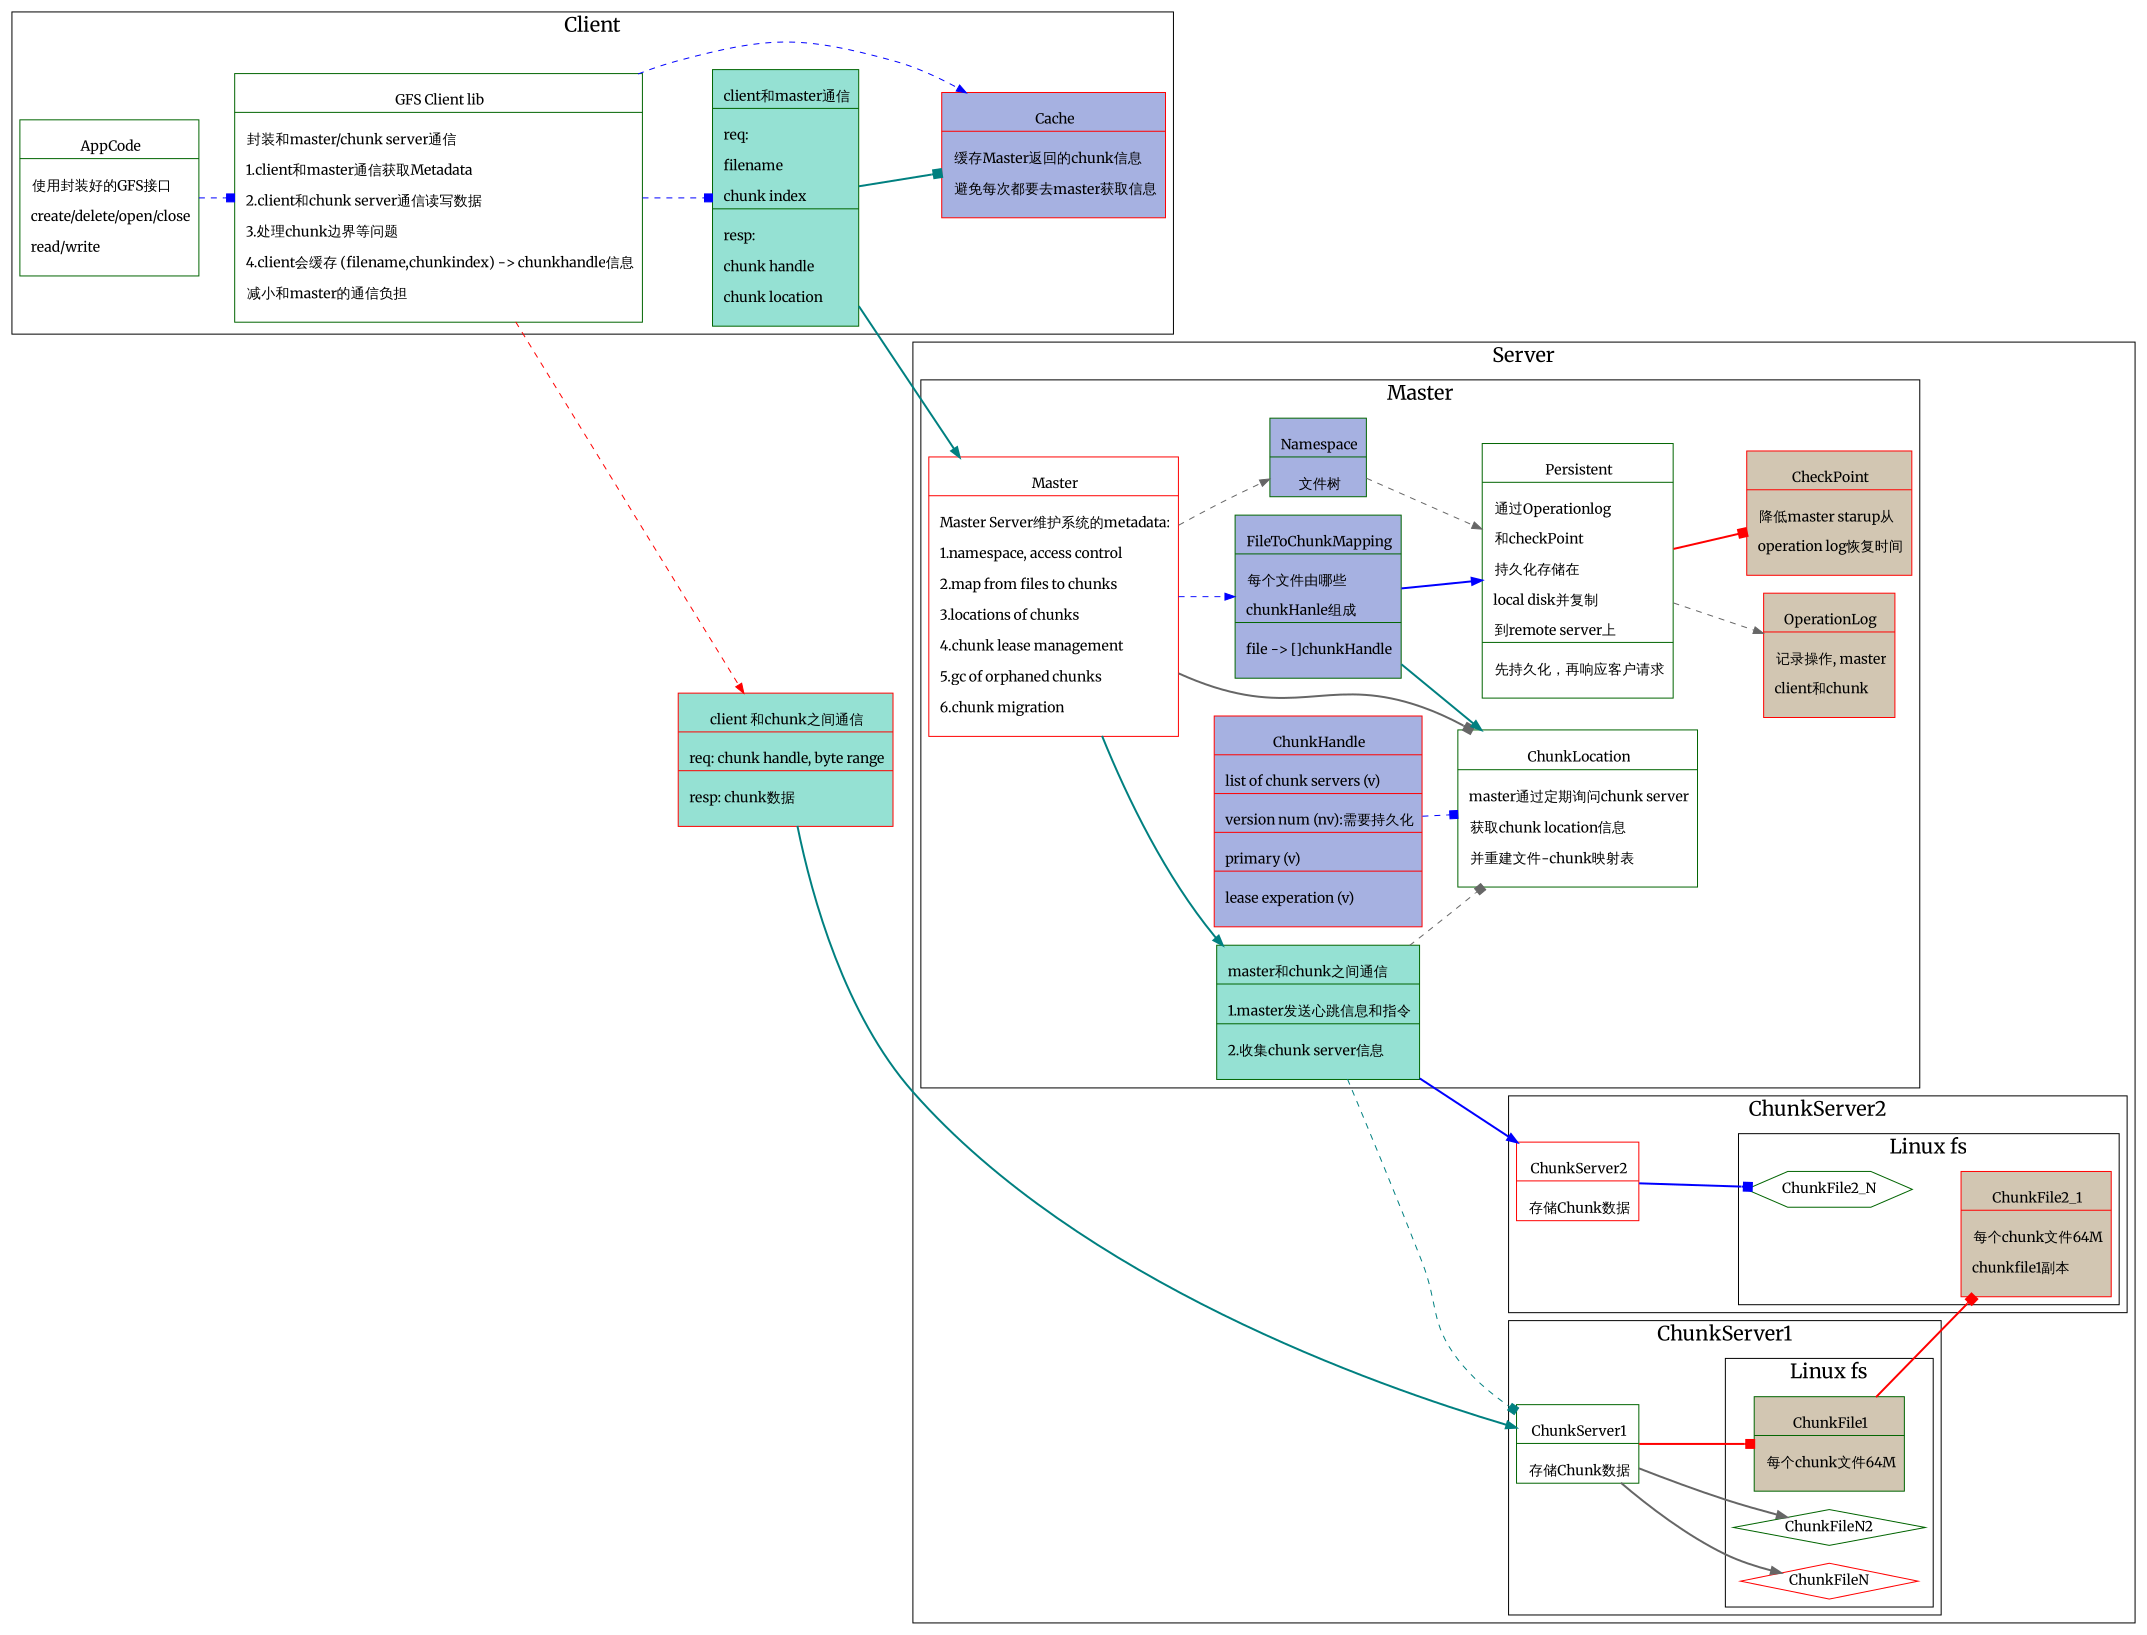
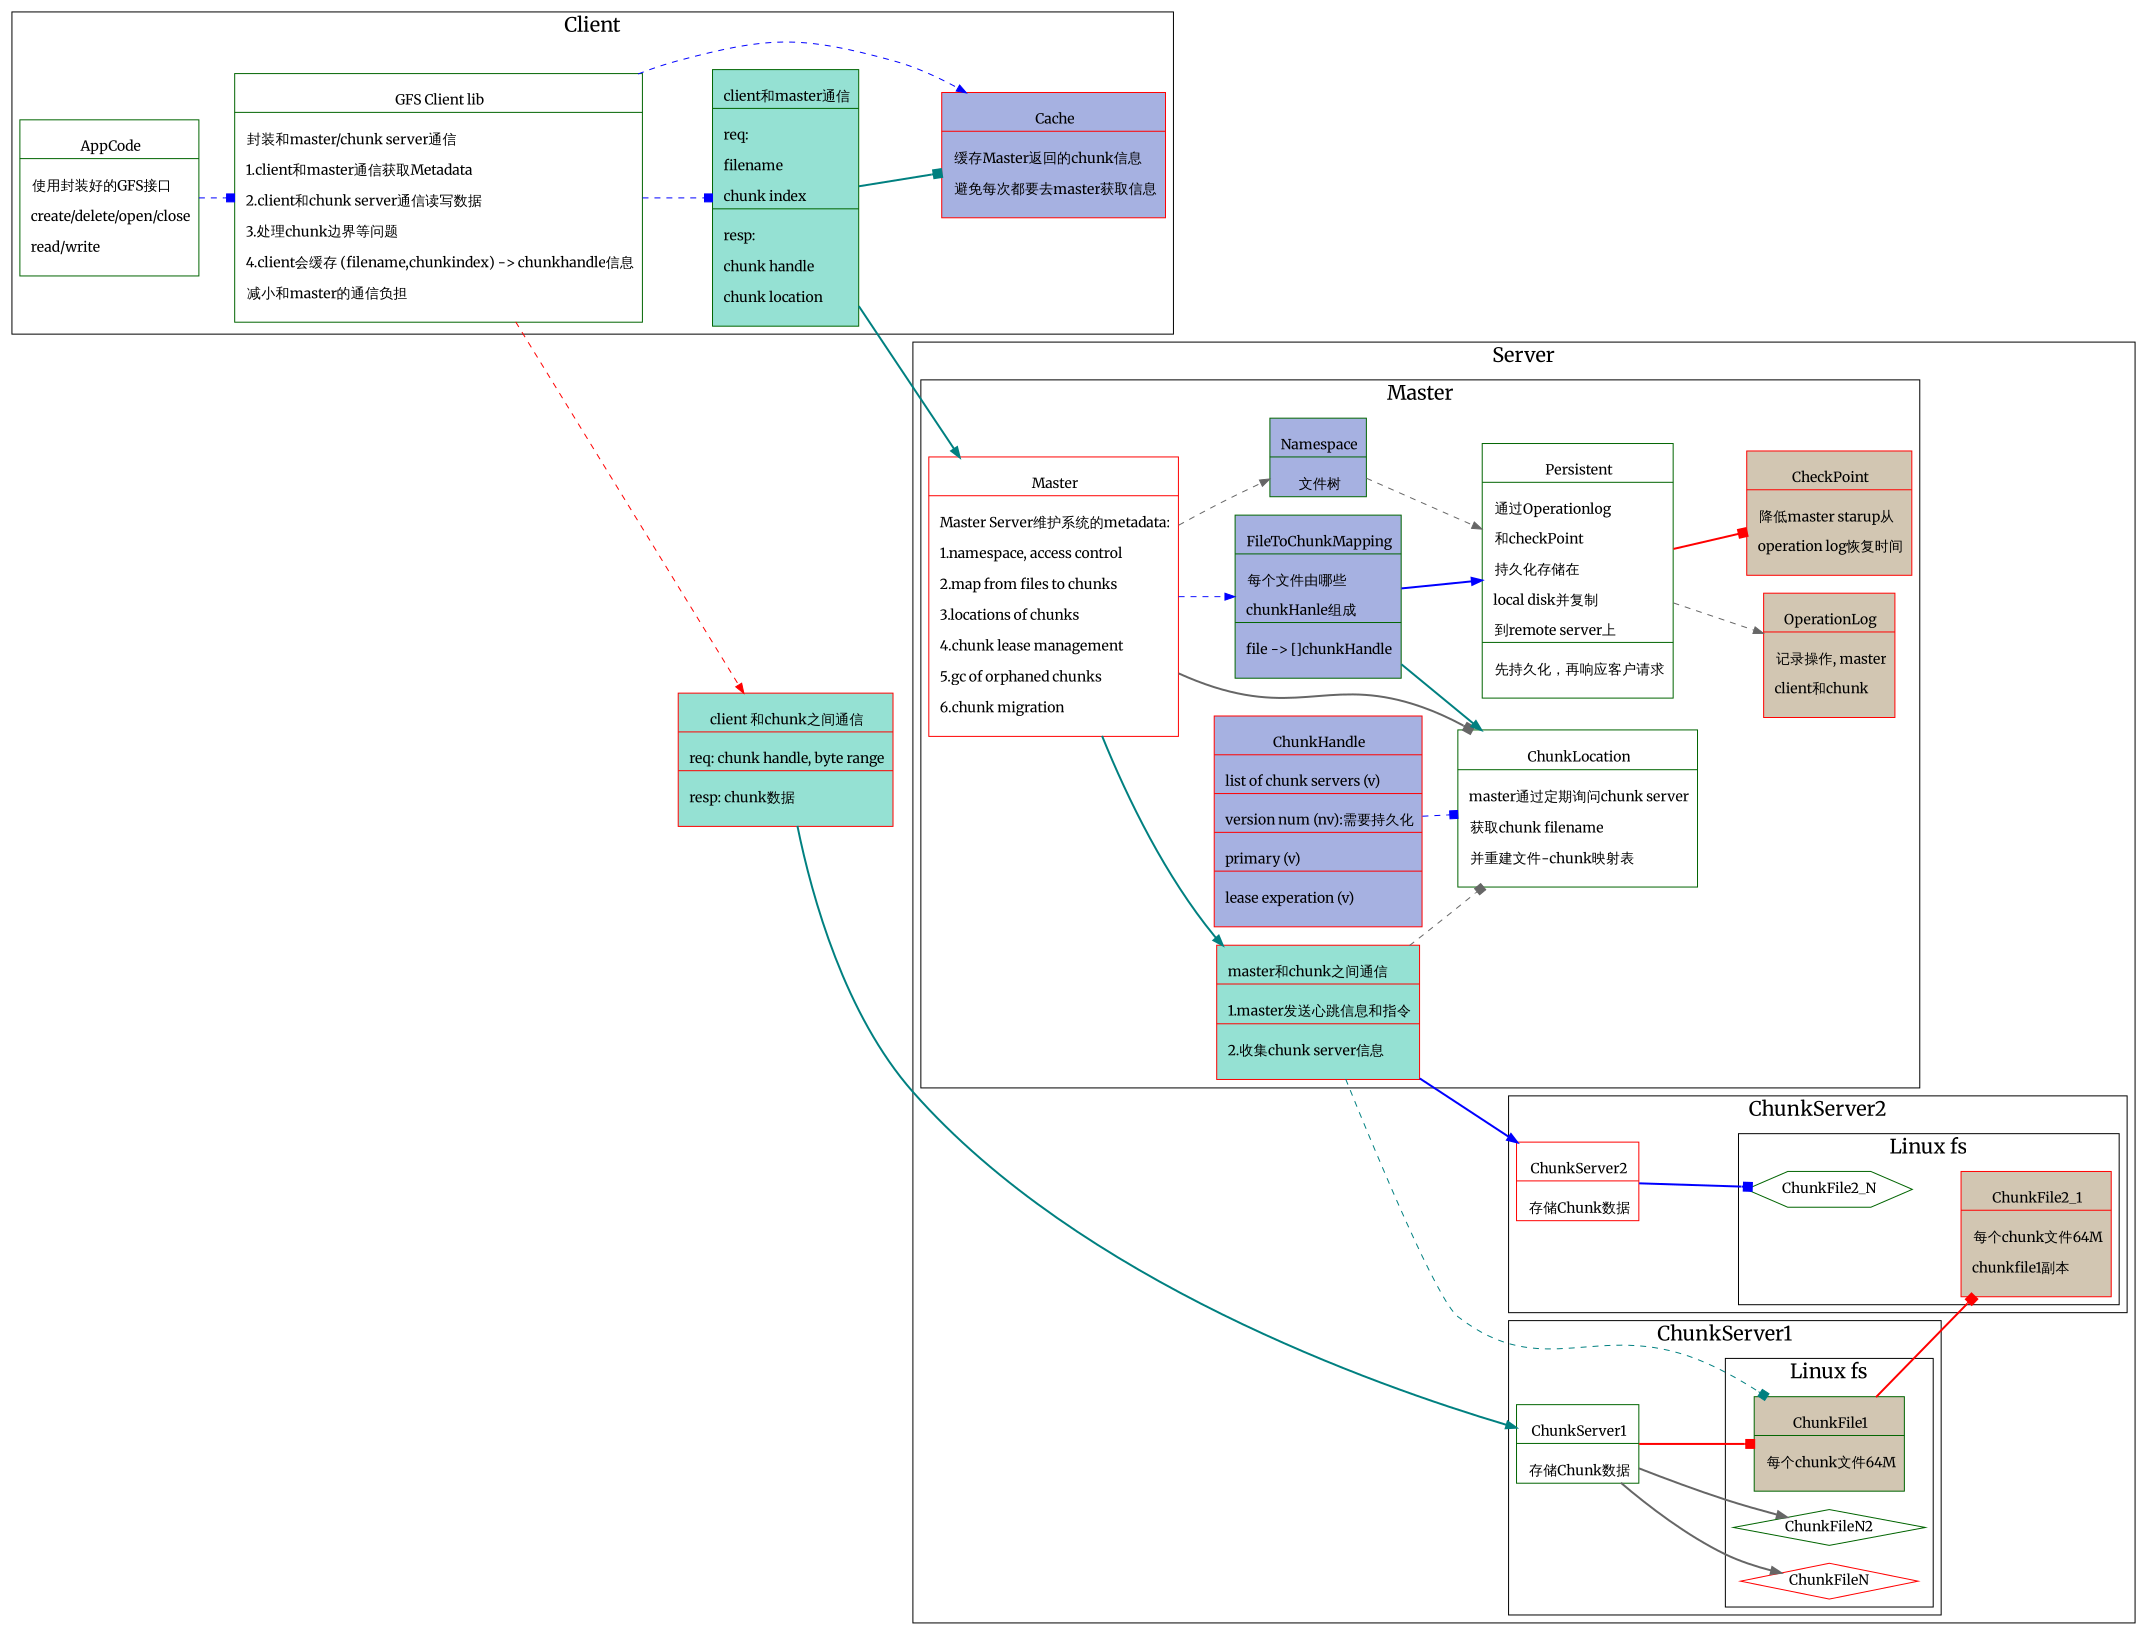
(1546, 828) -> (1535, 828)
(1318, 1012) -> (1318, 1012)
(1418, 1251) -> (1481, 1331)
